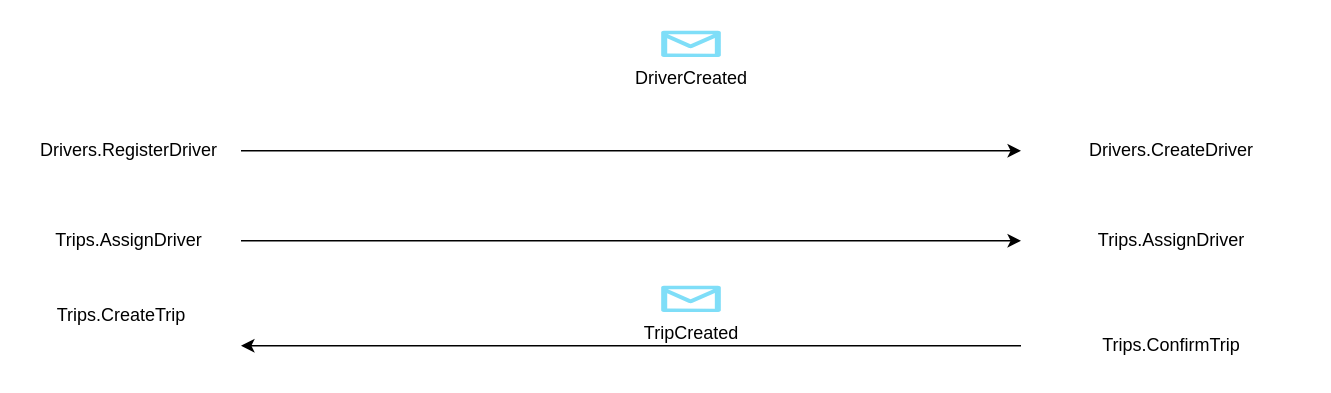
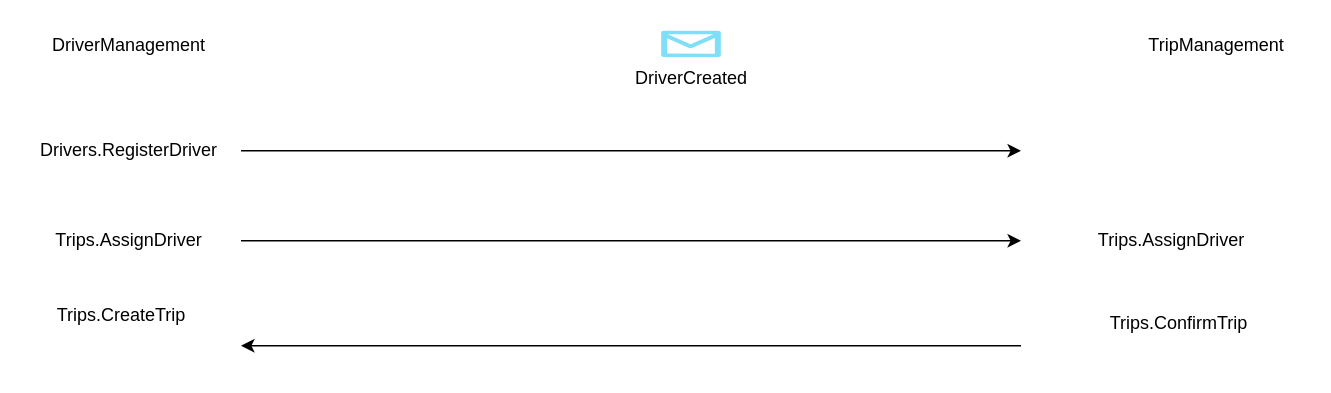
none -> (128, 46)
none -> (1216, 46)
(1171, 151) -> none
(691, 299) -> none
(1171, 346) -> (1178, 323)
